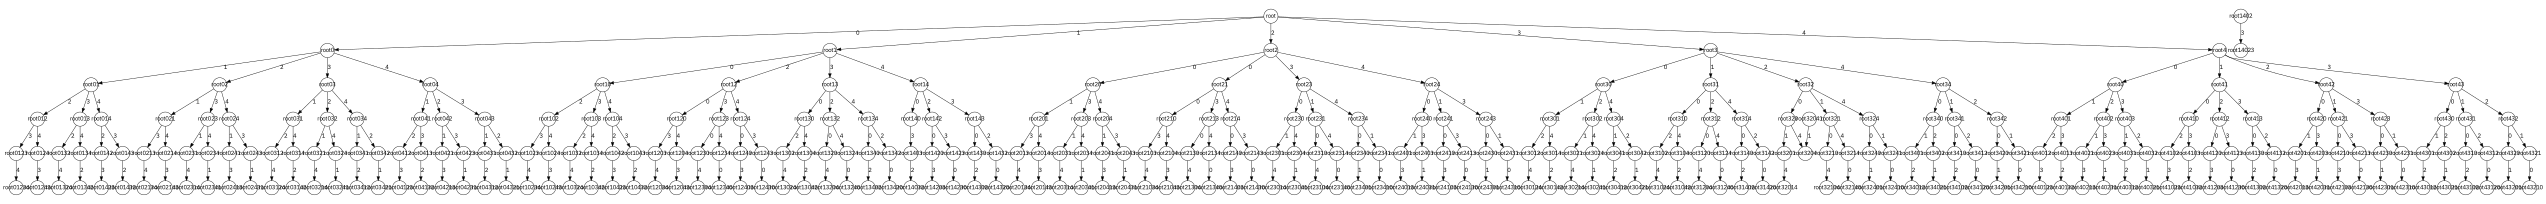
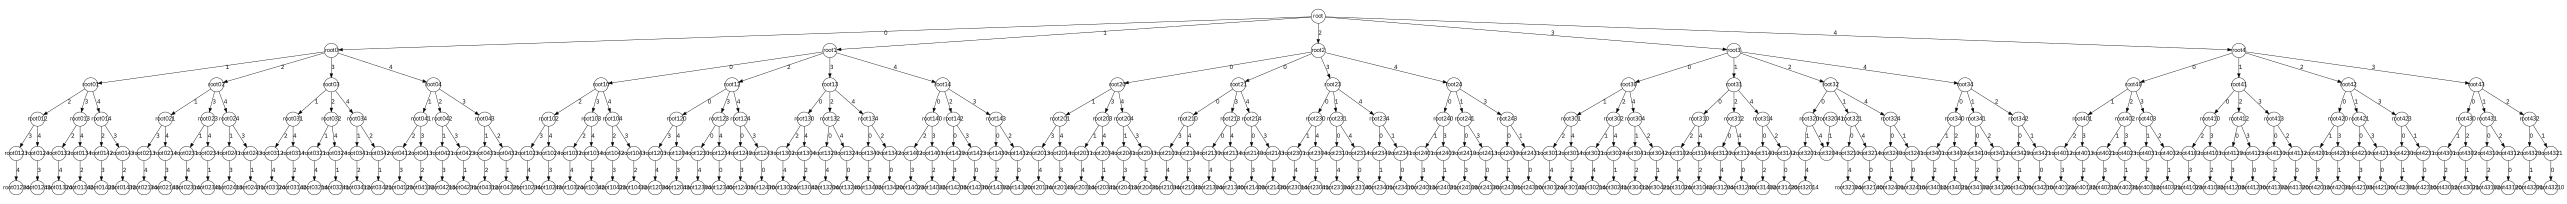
none -> (922, 135)
